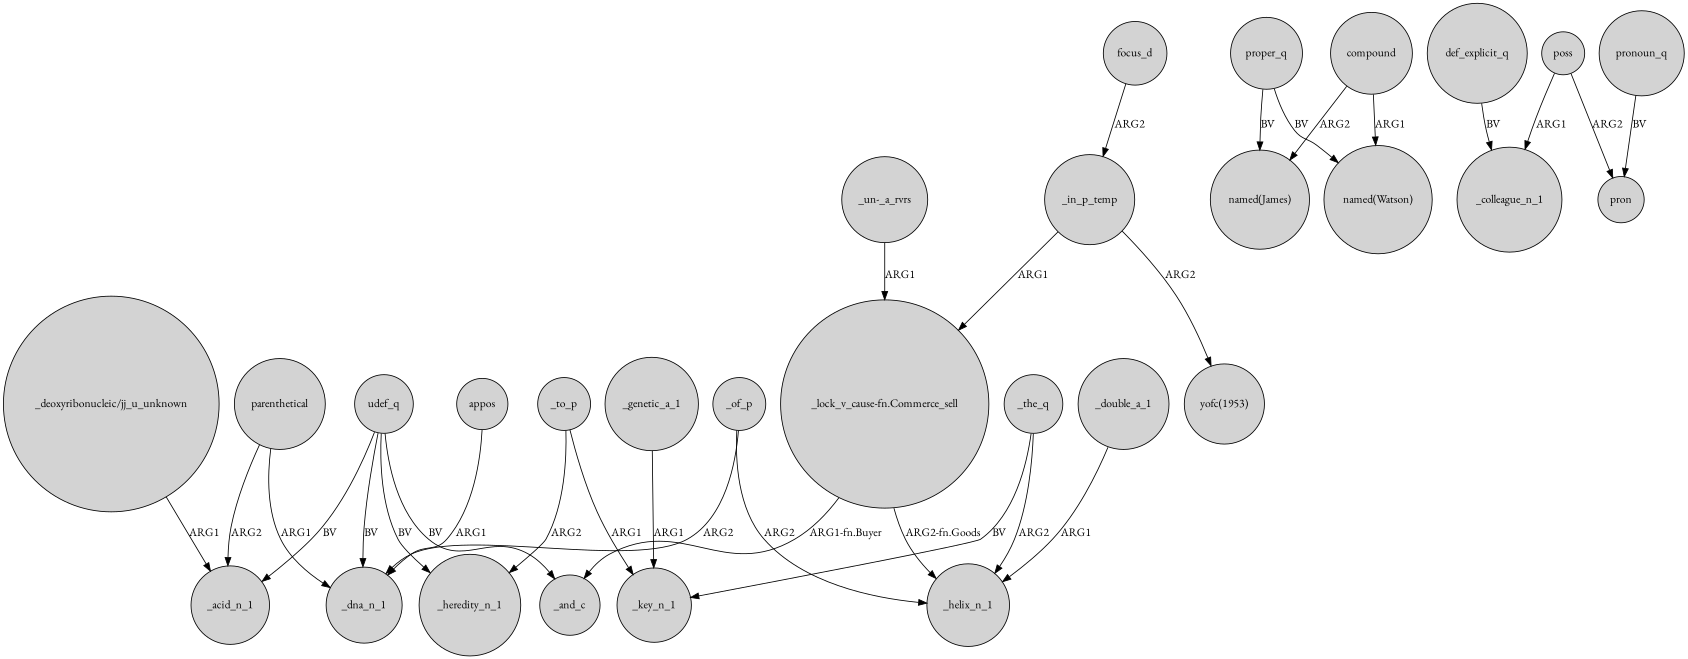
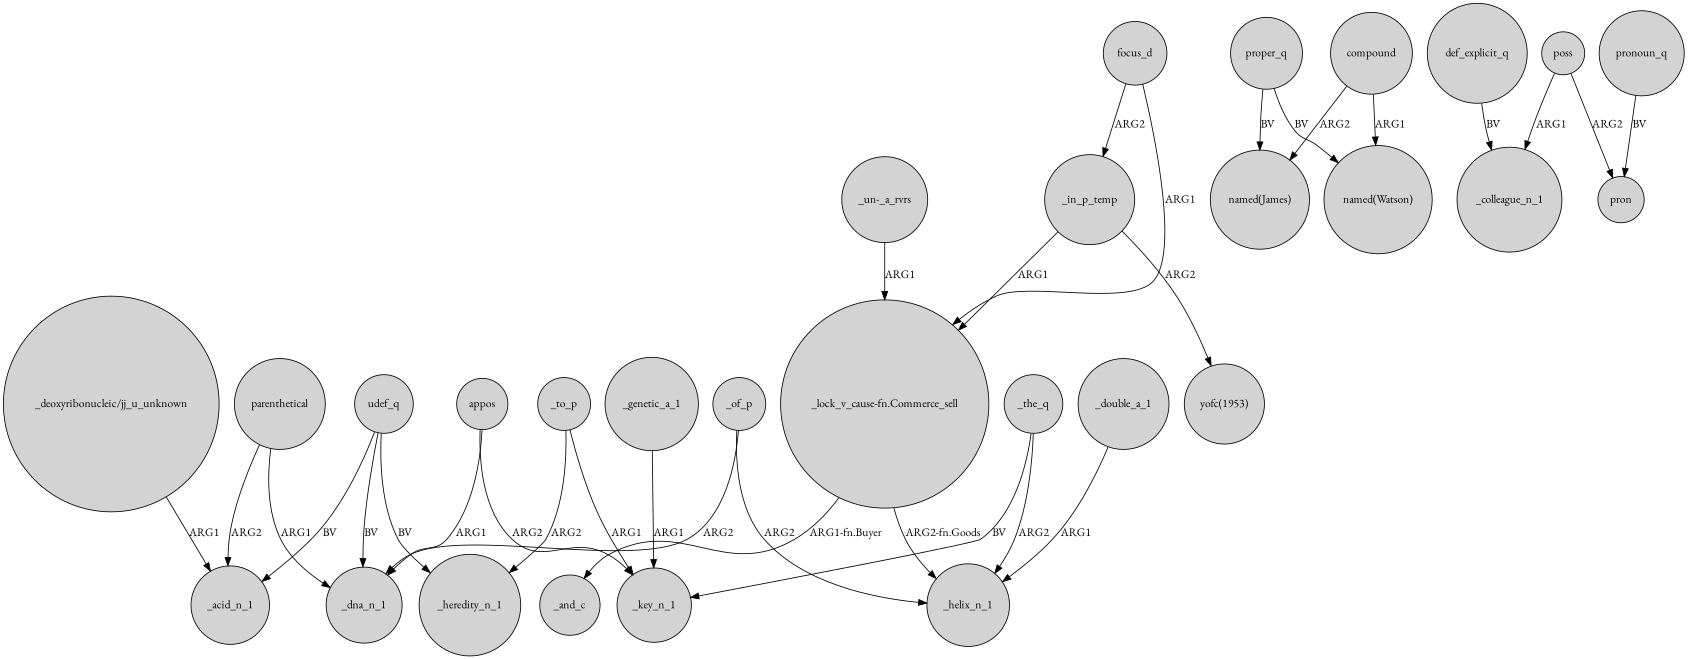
none -> (1152, 282)
(430, 540) -> none
none -> (515, 541)
